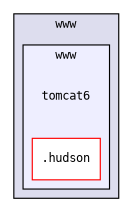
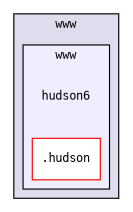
(66, 97) -> (66, 97)
